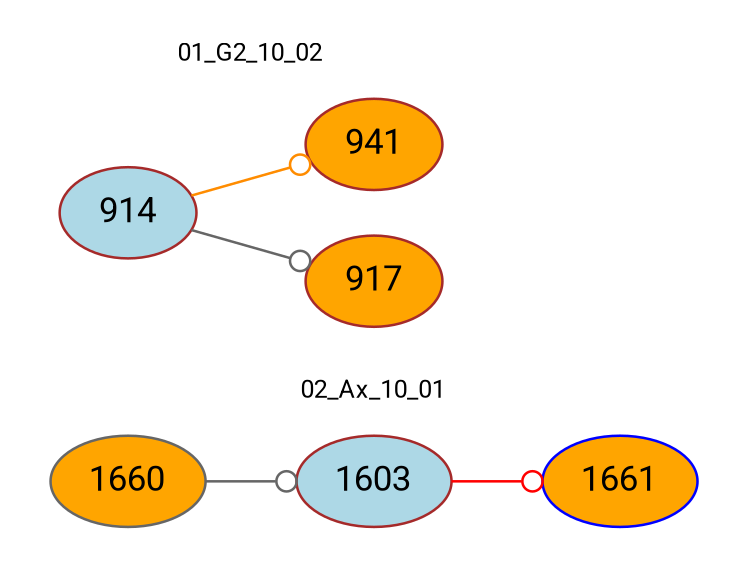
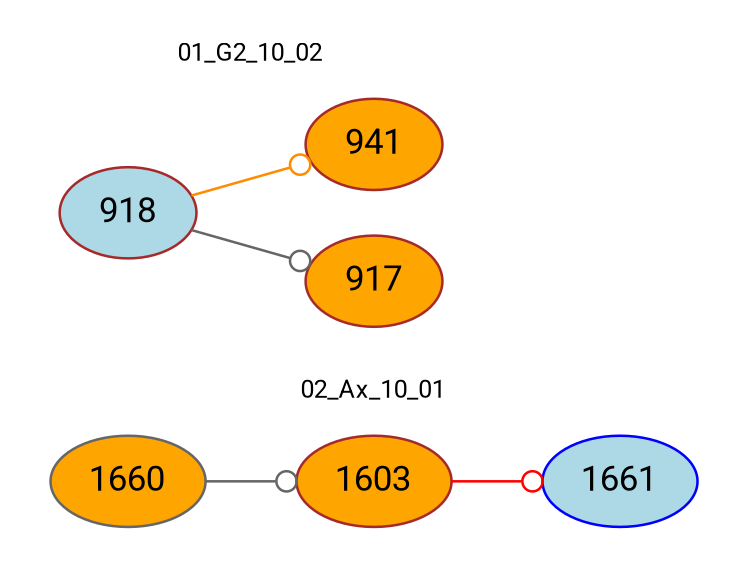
(128, 213) -> (128, 213)
(374, 481) -> (374, 481)
(620, 481) -> (620, 481)
